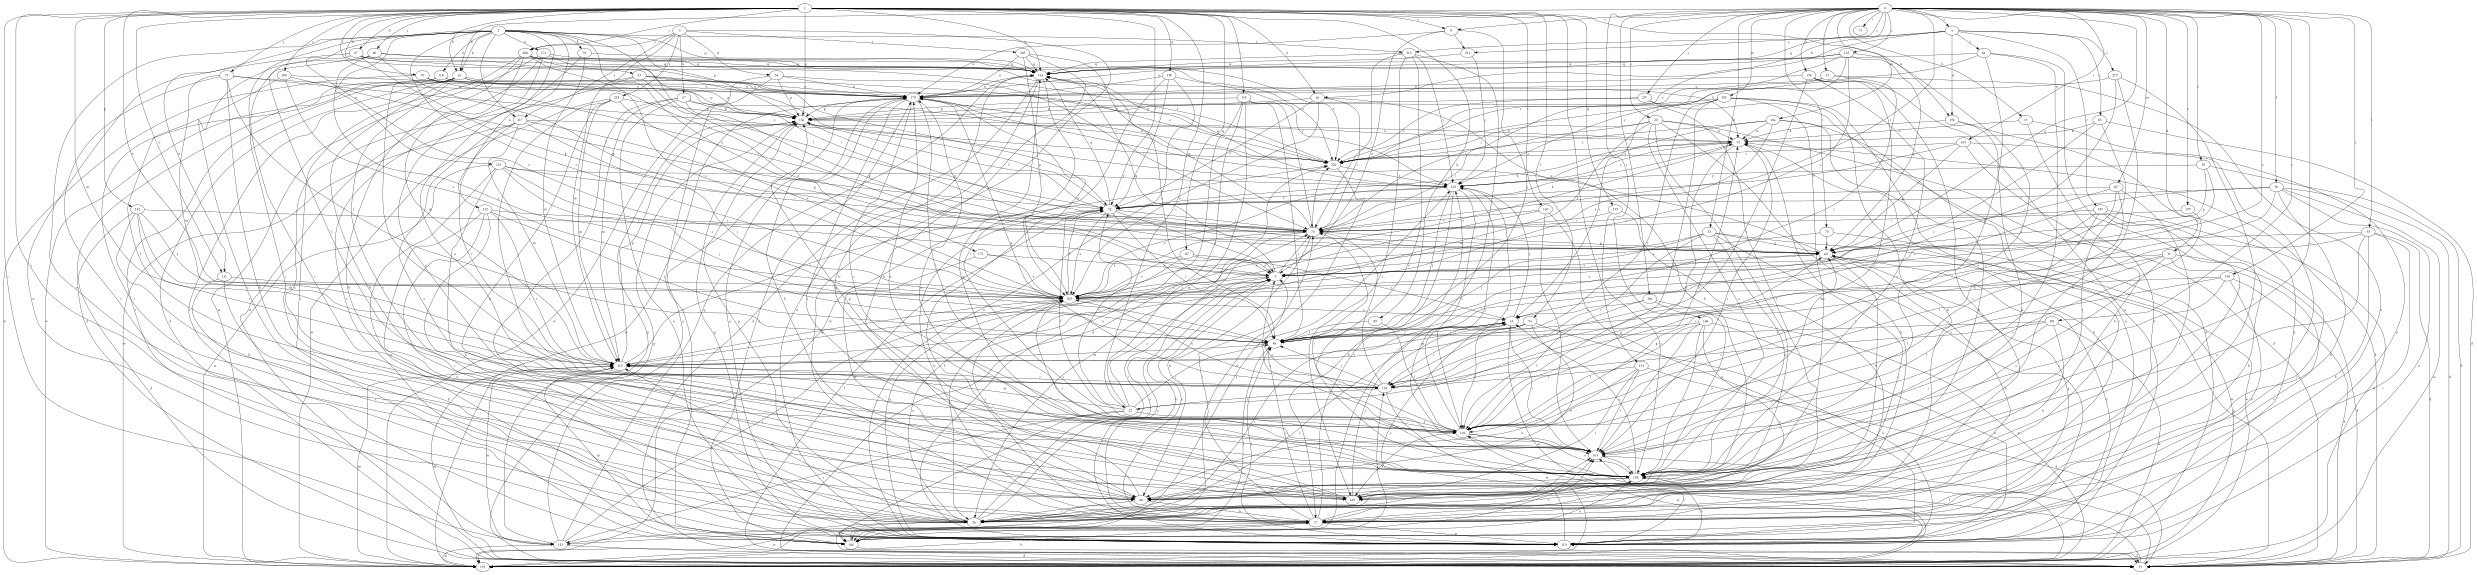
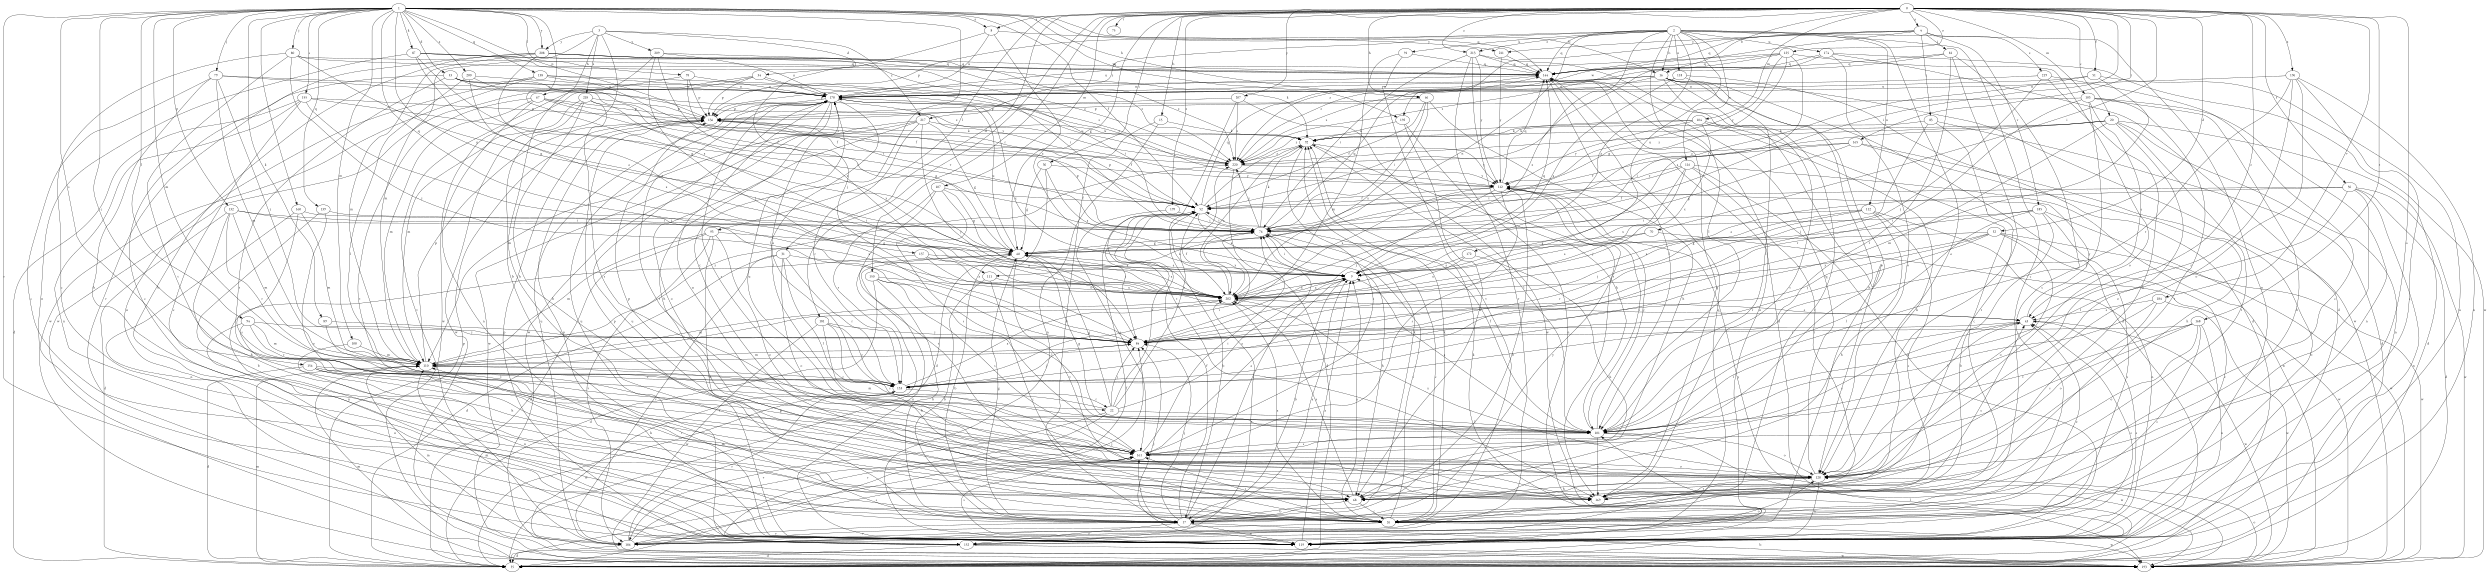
none -> (354, 344)
